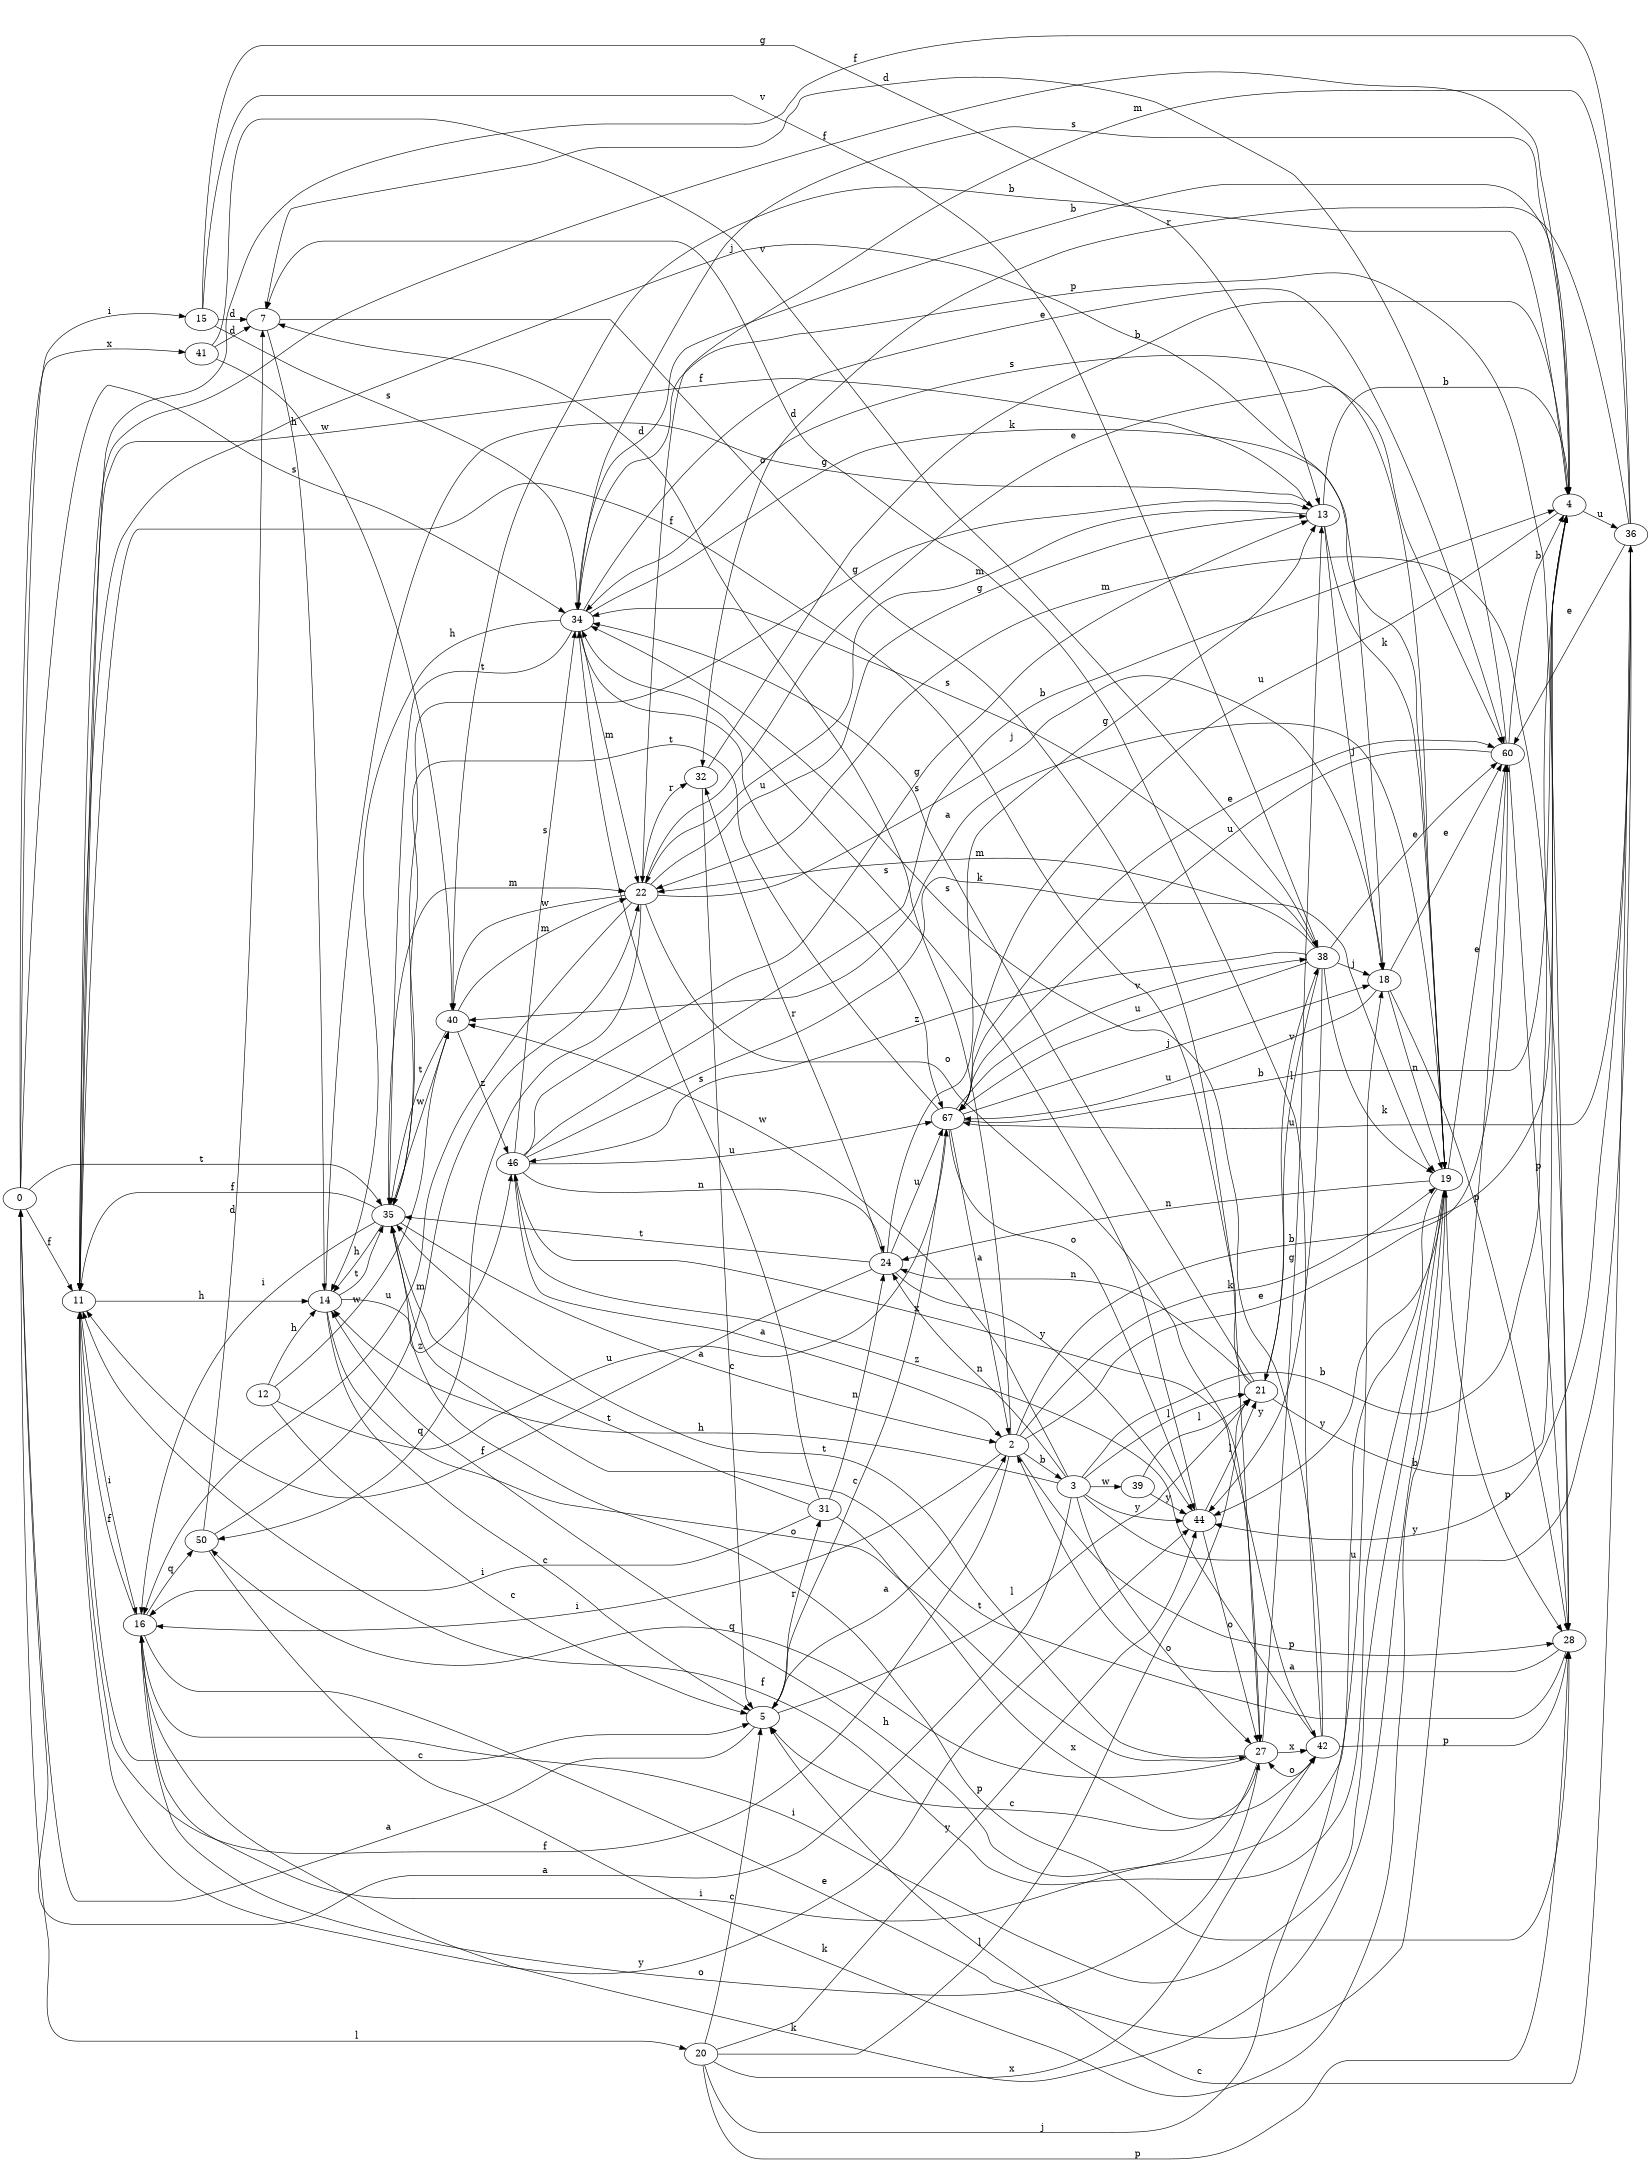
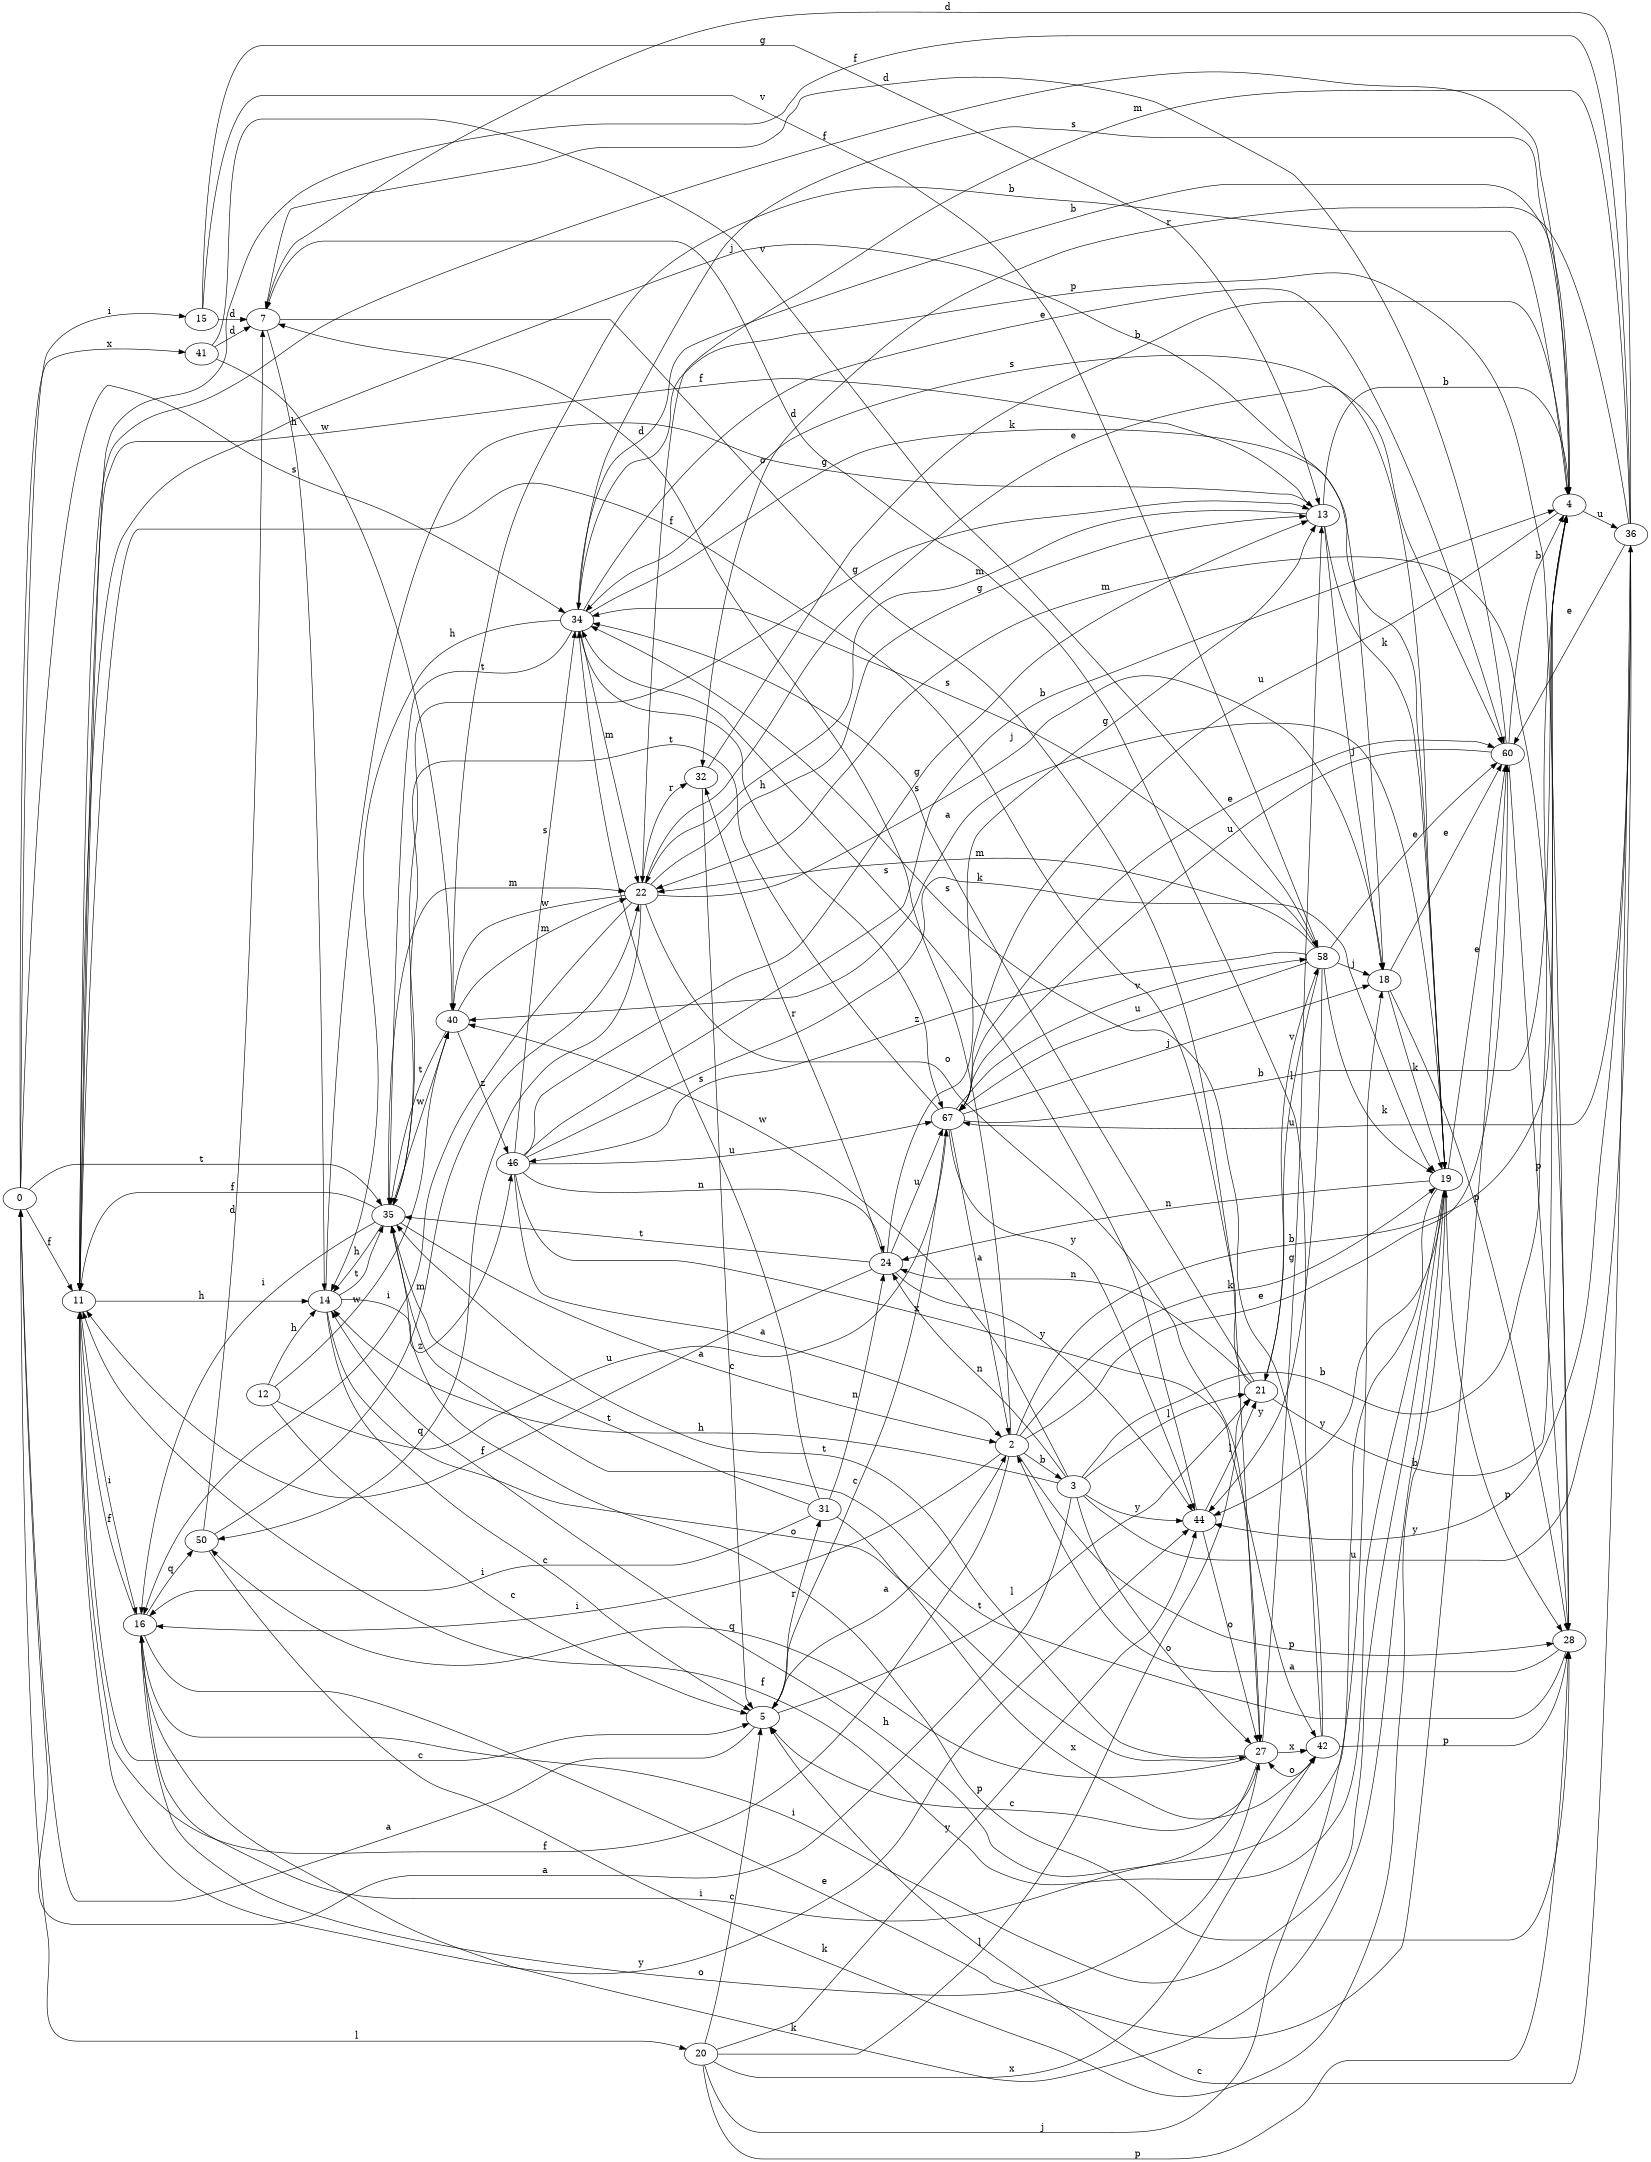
none -> (1140, 12)
(436, 428) -> none
(763, 786) -> (763, 786)
(1323, 958) -> (1323, 958)
(1415, 1068) -> (1415, 1068)
(1182, 1079) -> none
(1074, 1240) -> (1074, 1240)
(388, 1296) -> (388, 1296)
(961, 1379) -> none
(1138, 1487) -> none
